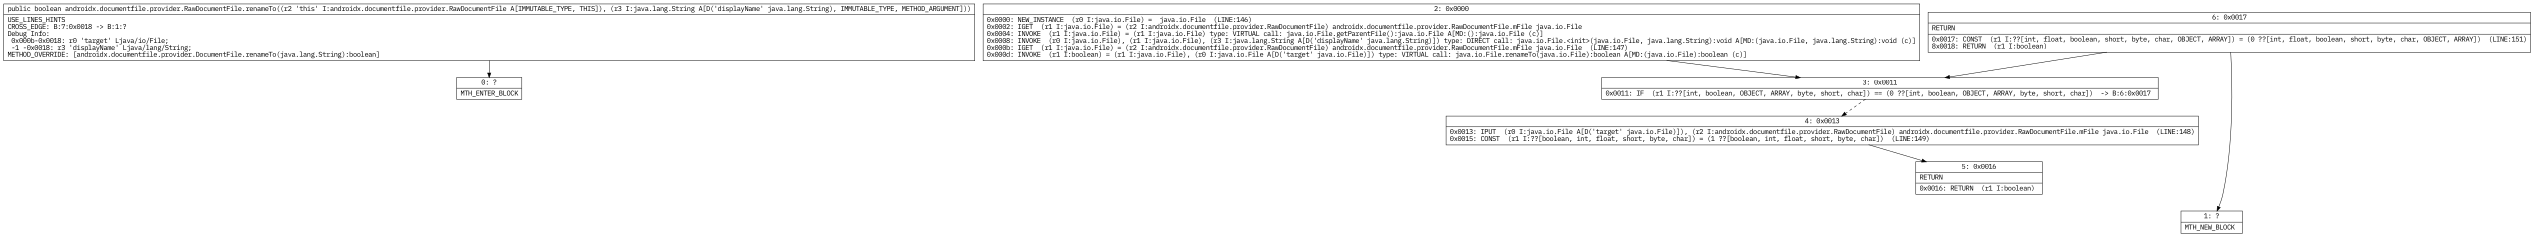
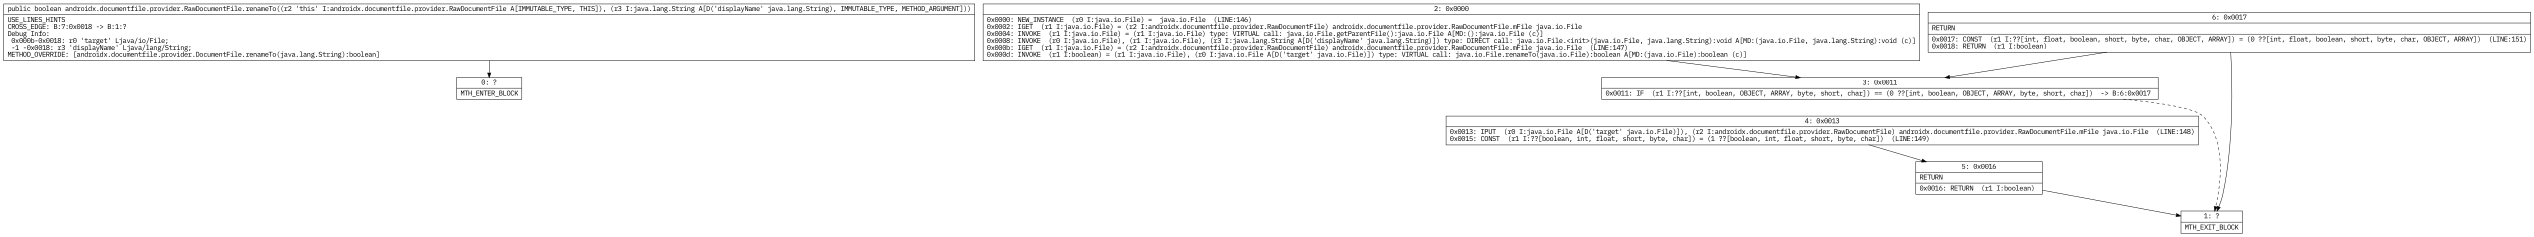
(1991, 47) -> (1991, 47)
(1856, 106) -> (2207, 121)
none -> (2109, 203)
(2210, 228) -> (2212, 228)
